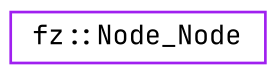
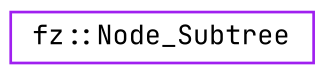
(138, 38) -> (162, 38)
